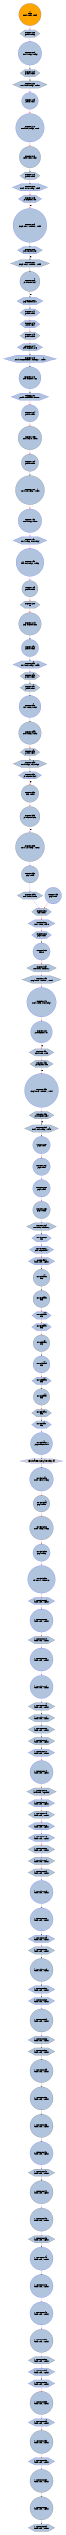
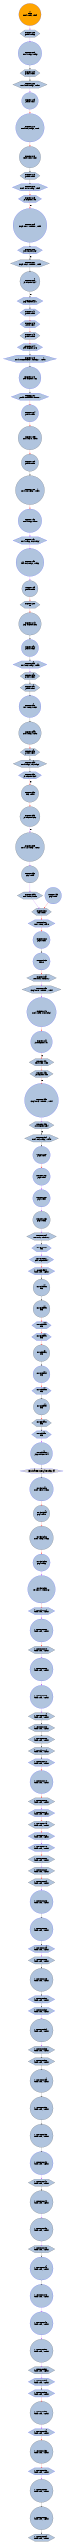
(42, 935) -> (42, 940)
(42, 1792) -> (42, 1802)
